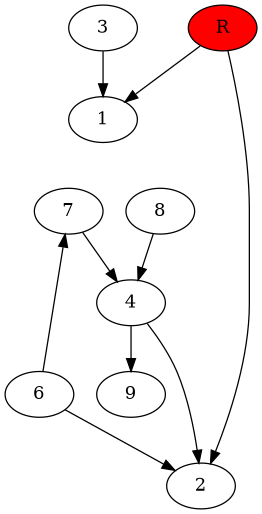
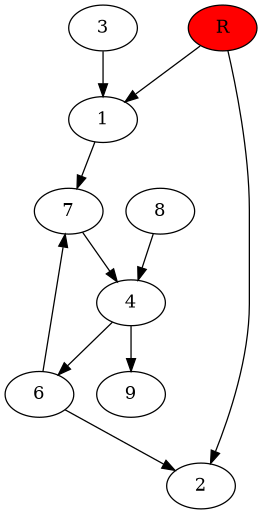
none -> (88, 159)
(181, 383) -> (90, 344)
